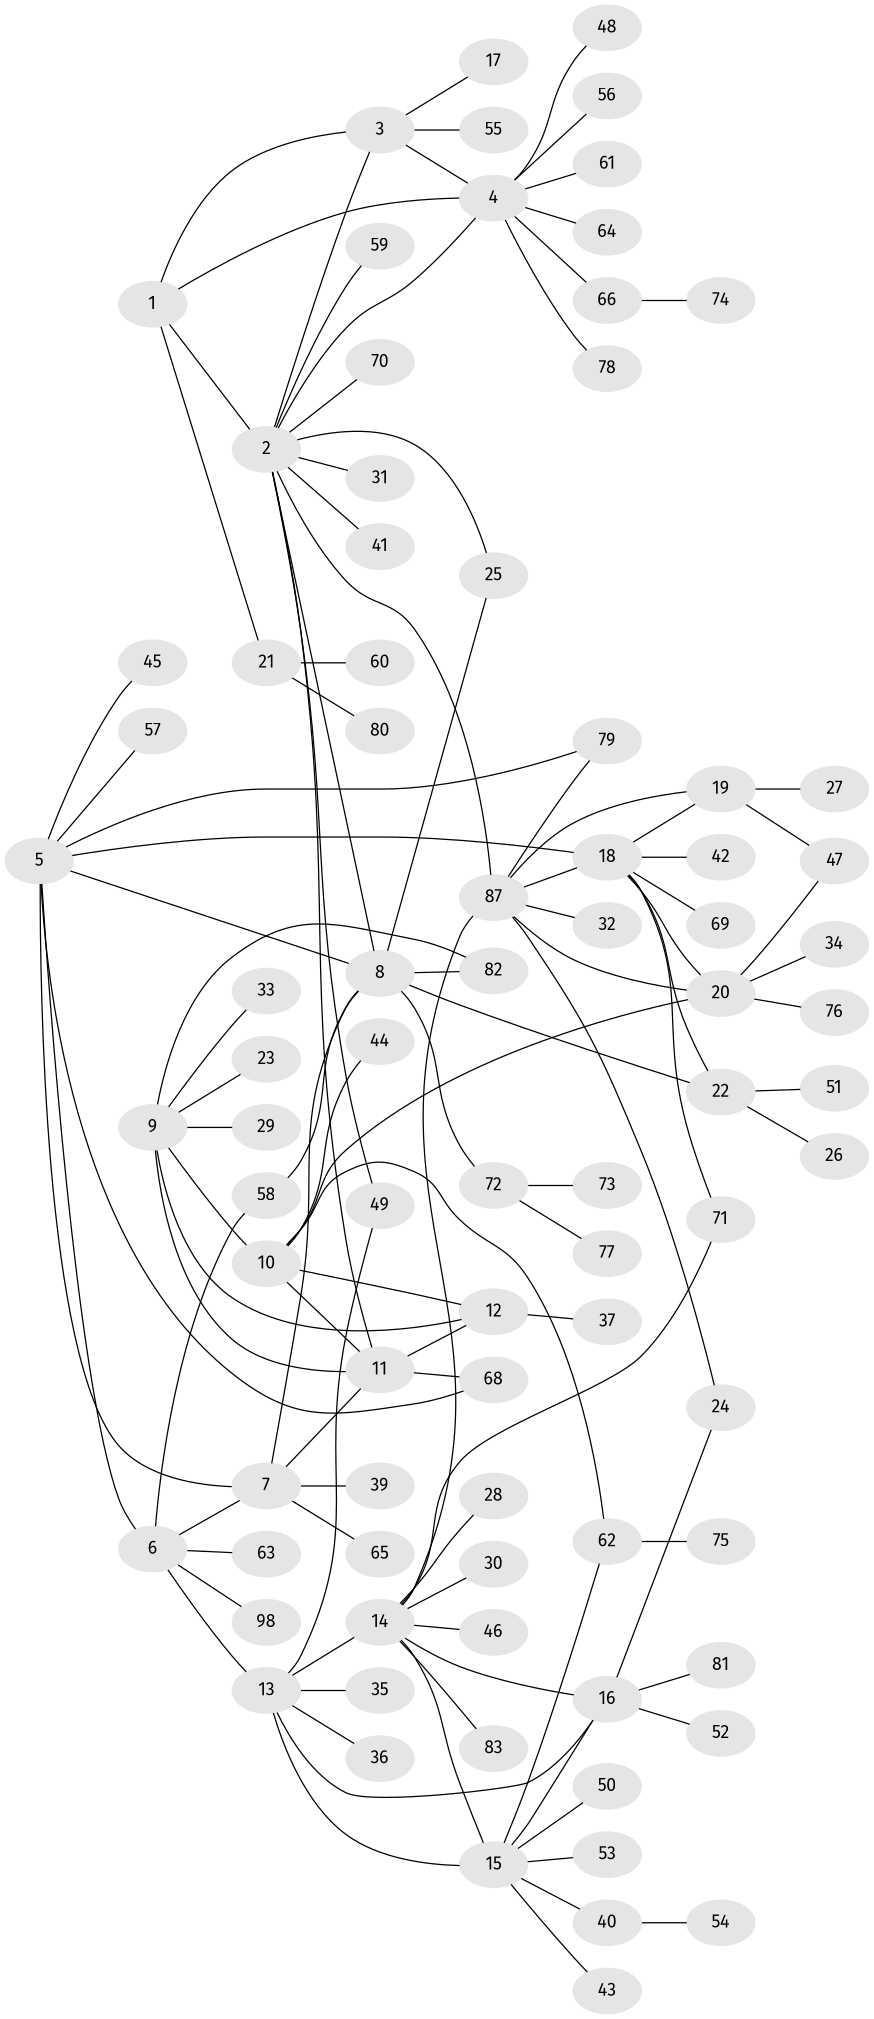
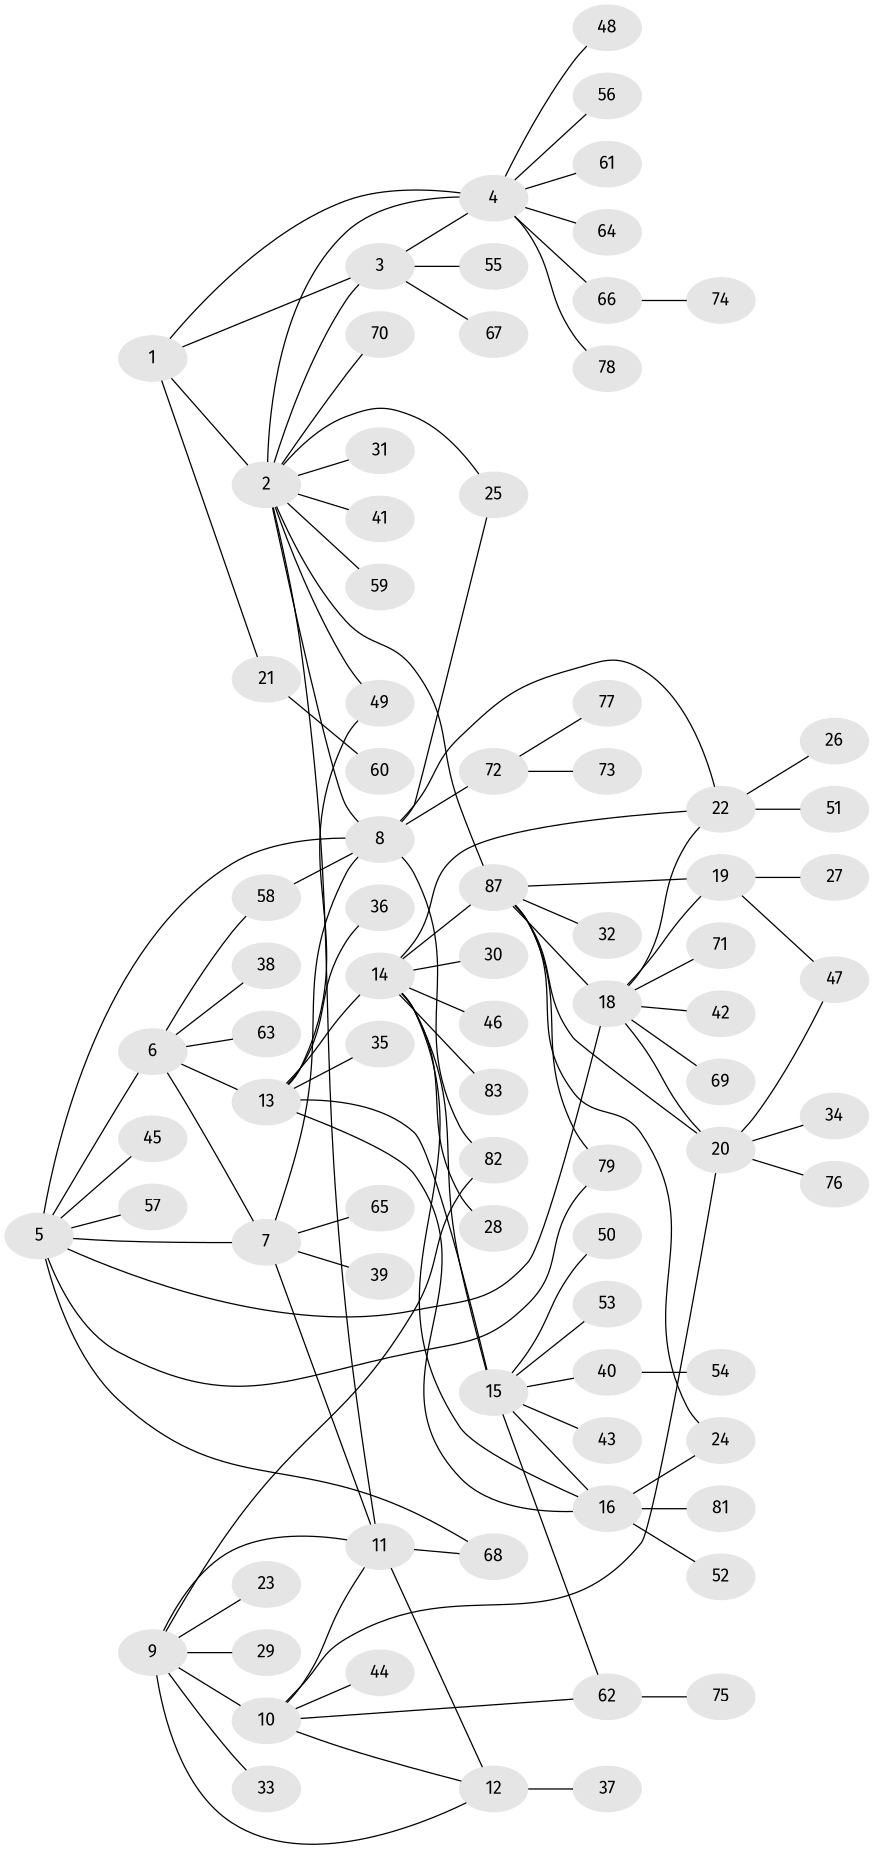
(494, 62) -> (494, 335)
(380, 731) -> none
(540, 1413) -> (511, 834)
(266, 1622) -> (266, 966)
